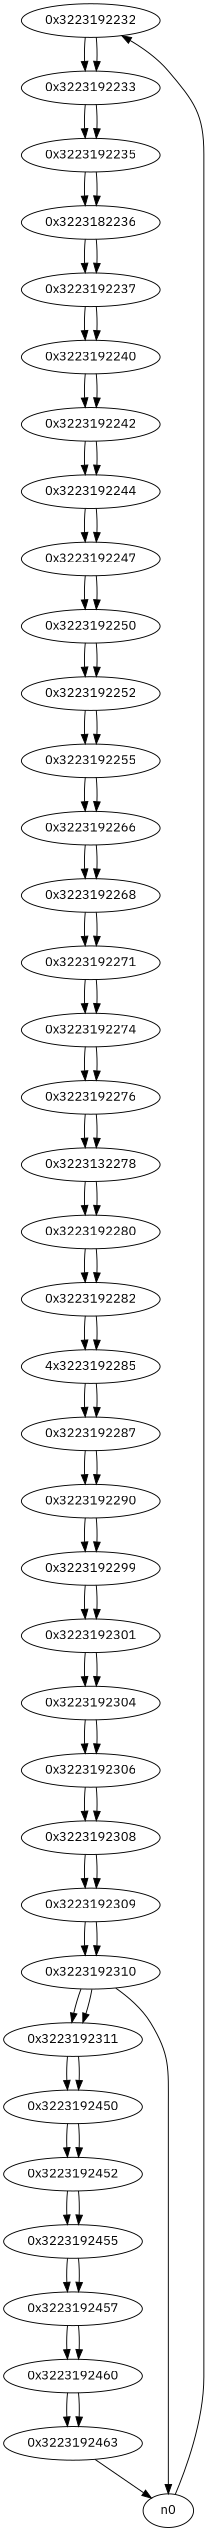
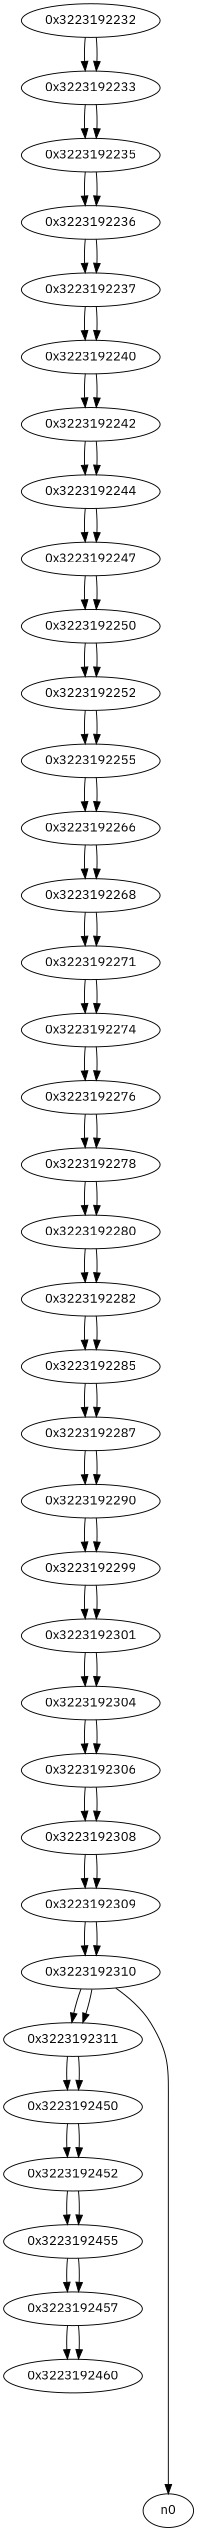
(91, 222) -> (91, 222)
(91, 1165) -> (91, 1165)
(204, 1255) -> none
(91, 1367) -> (91, 1367)
(73, 2443) -> none
